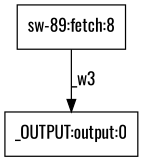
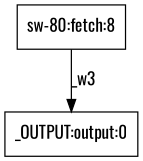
(71, 27) -> (71, 27)
